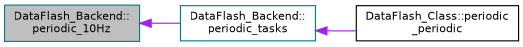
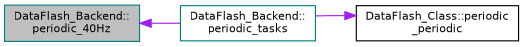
(72, 23) -> (72, 23)
(342, 31) -> (330, 16)
